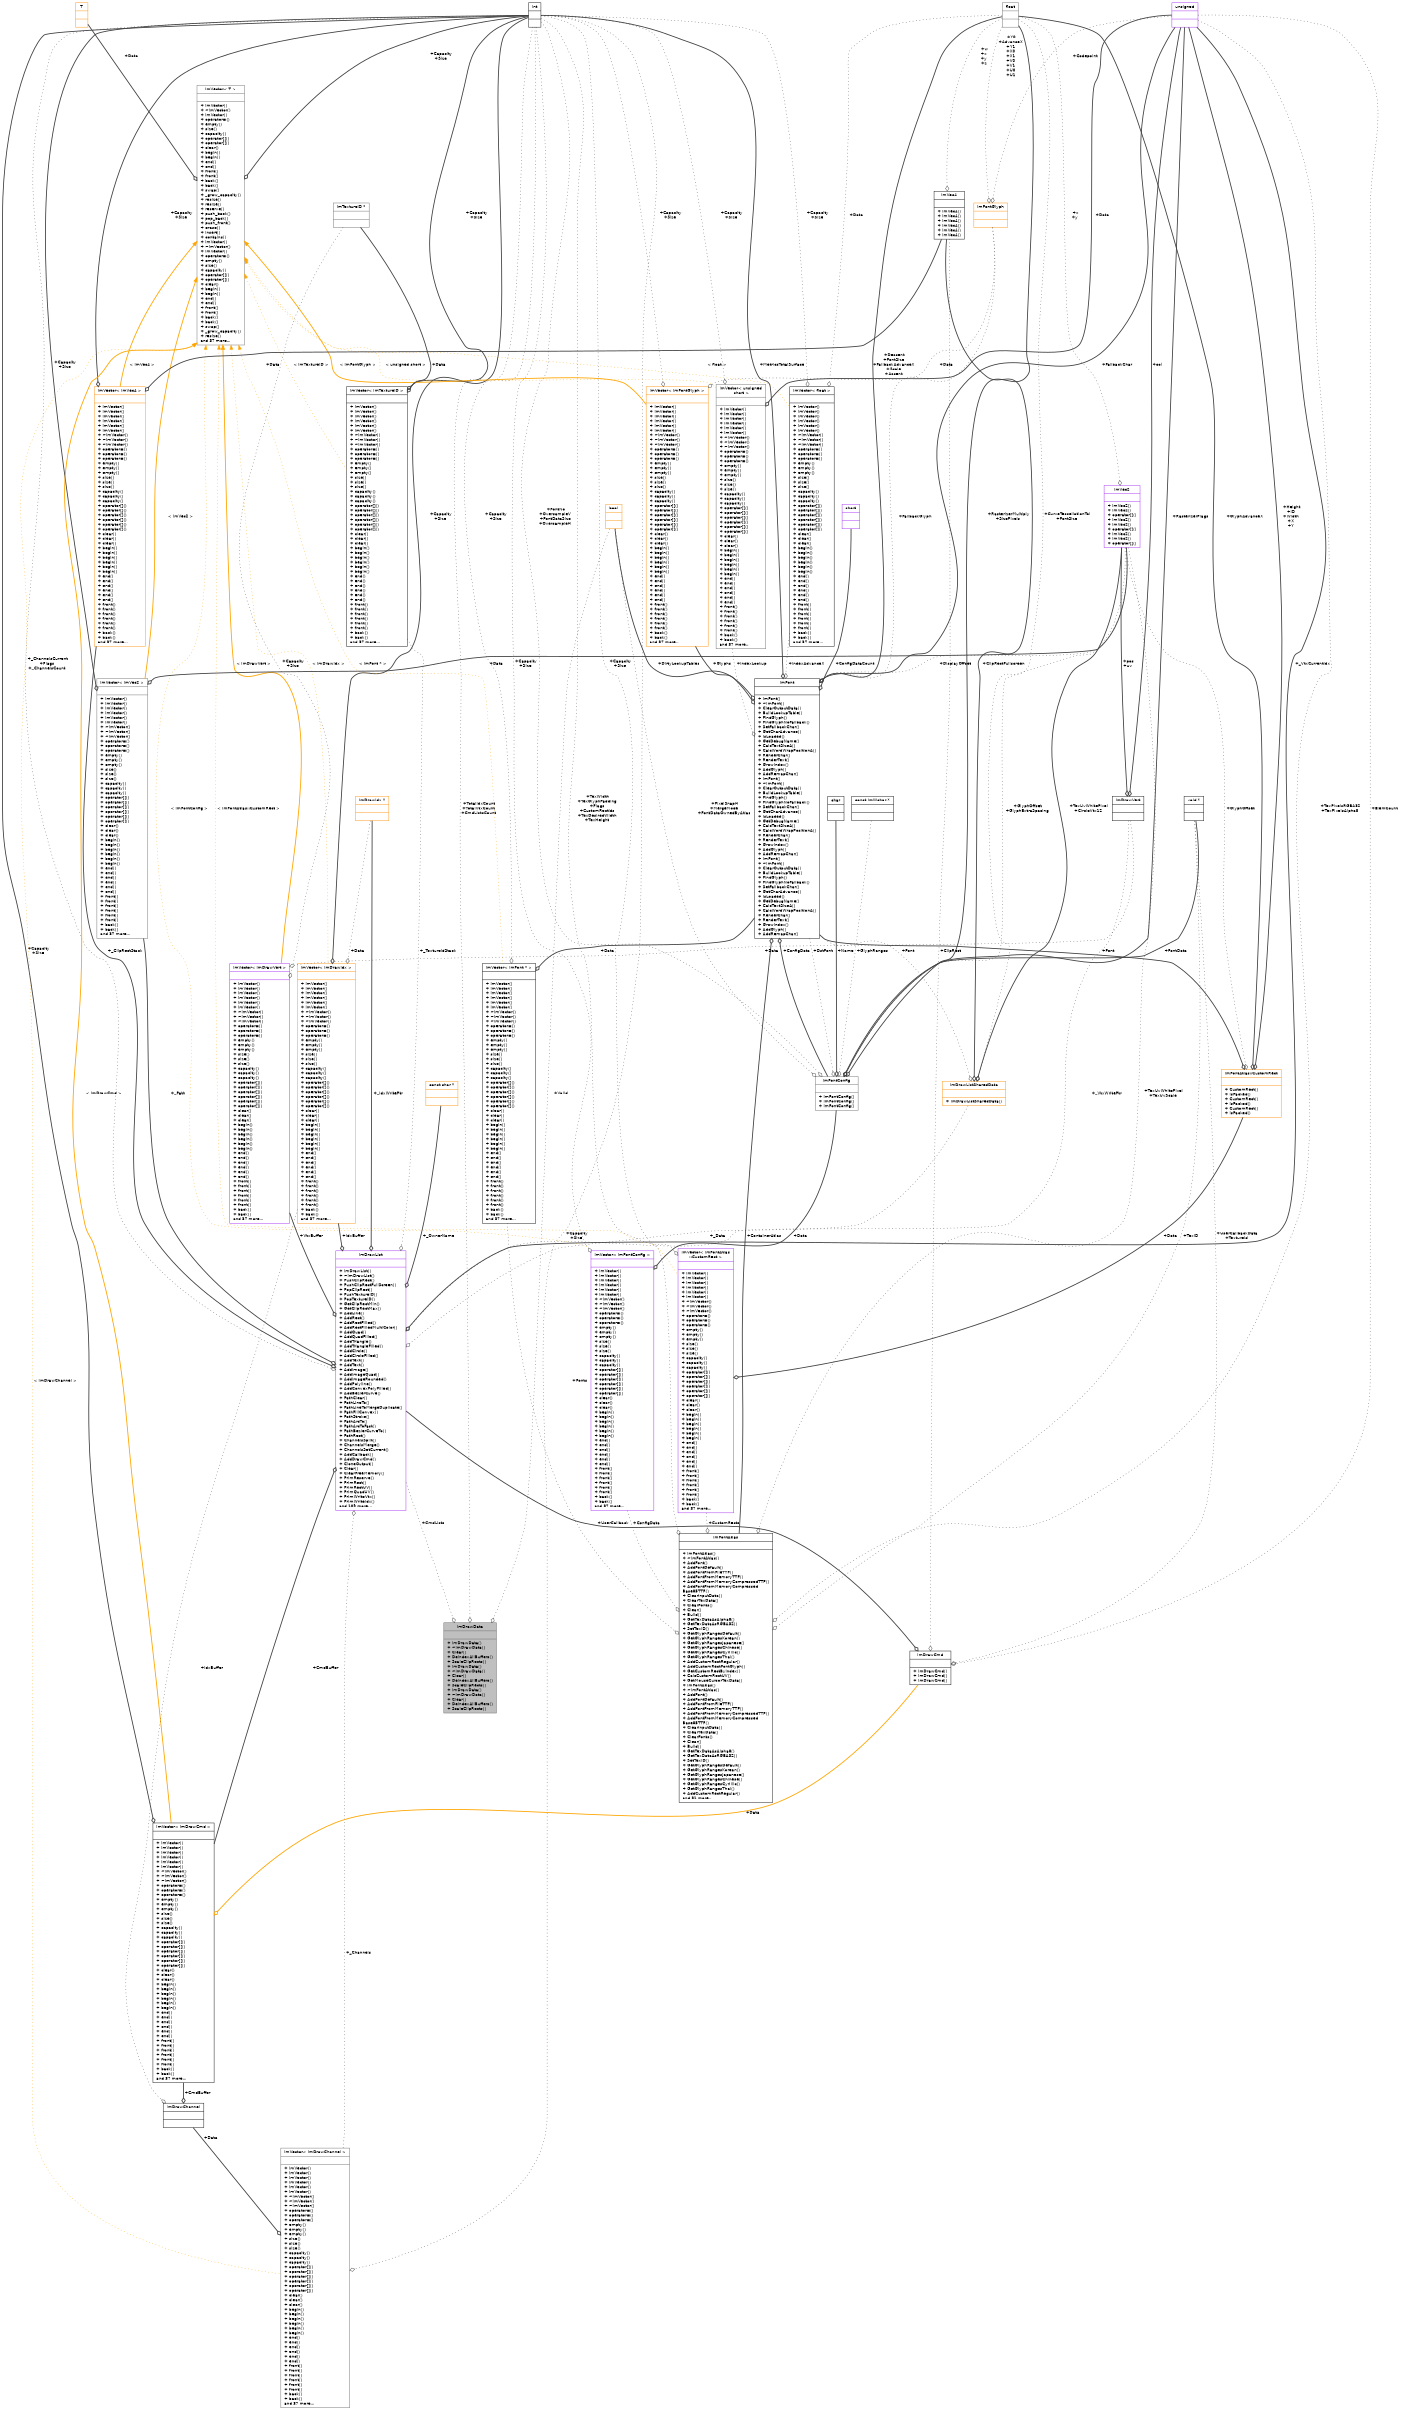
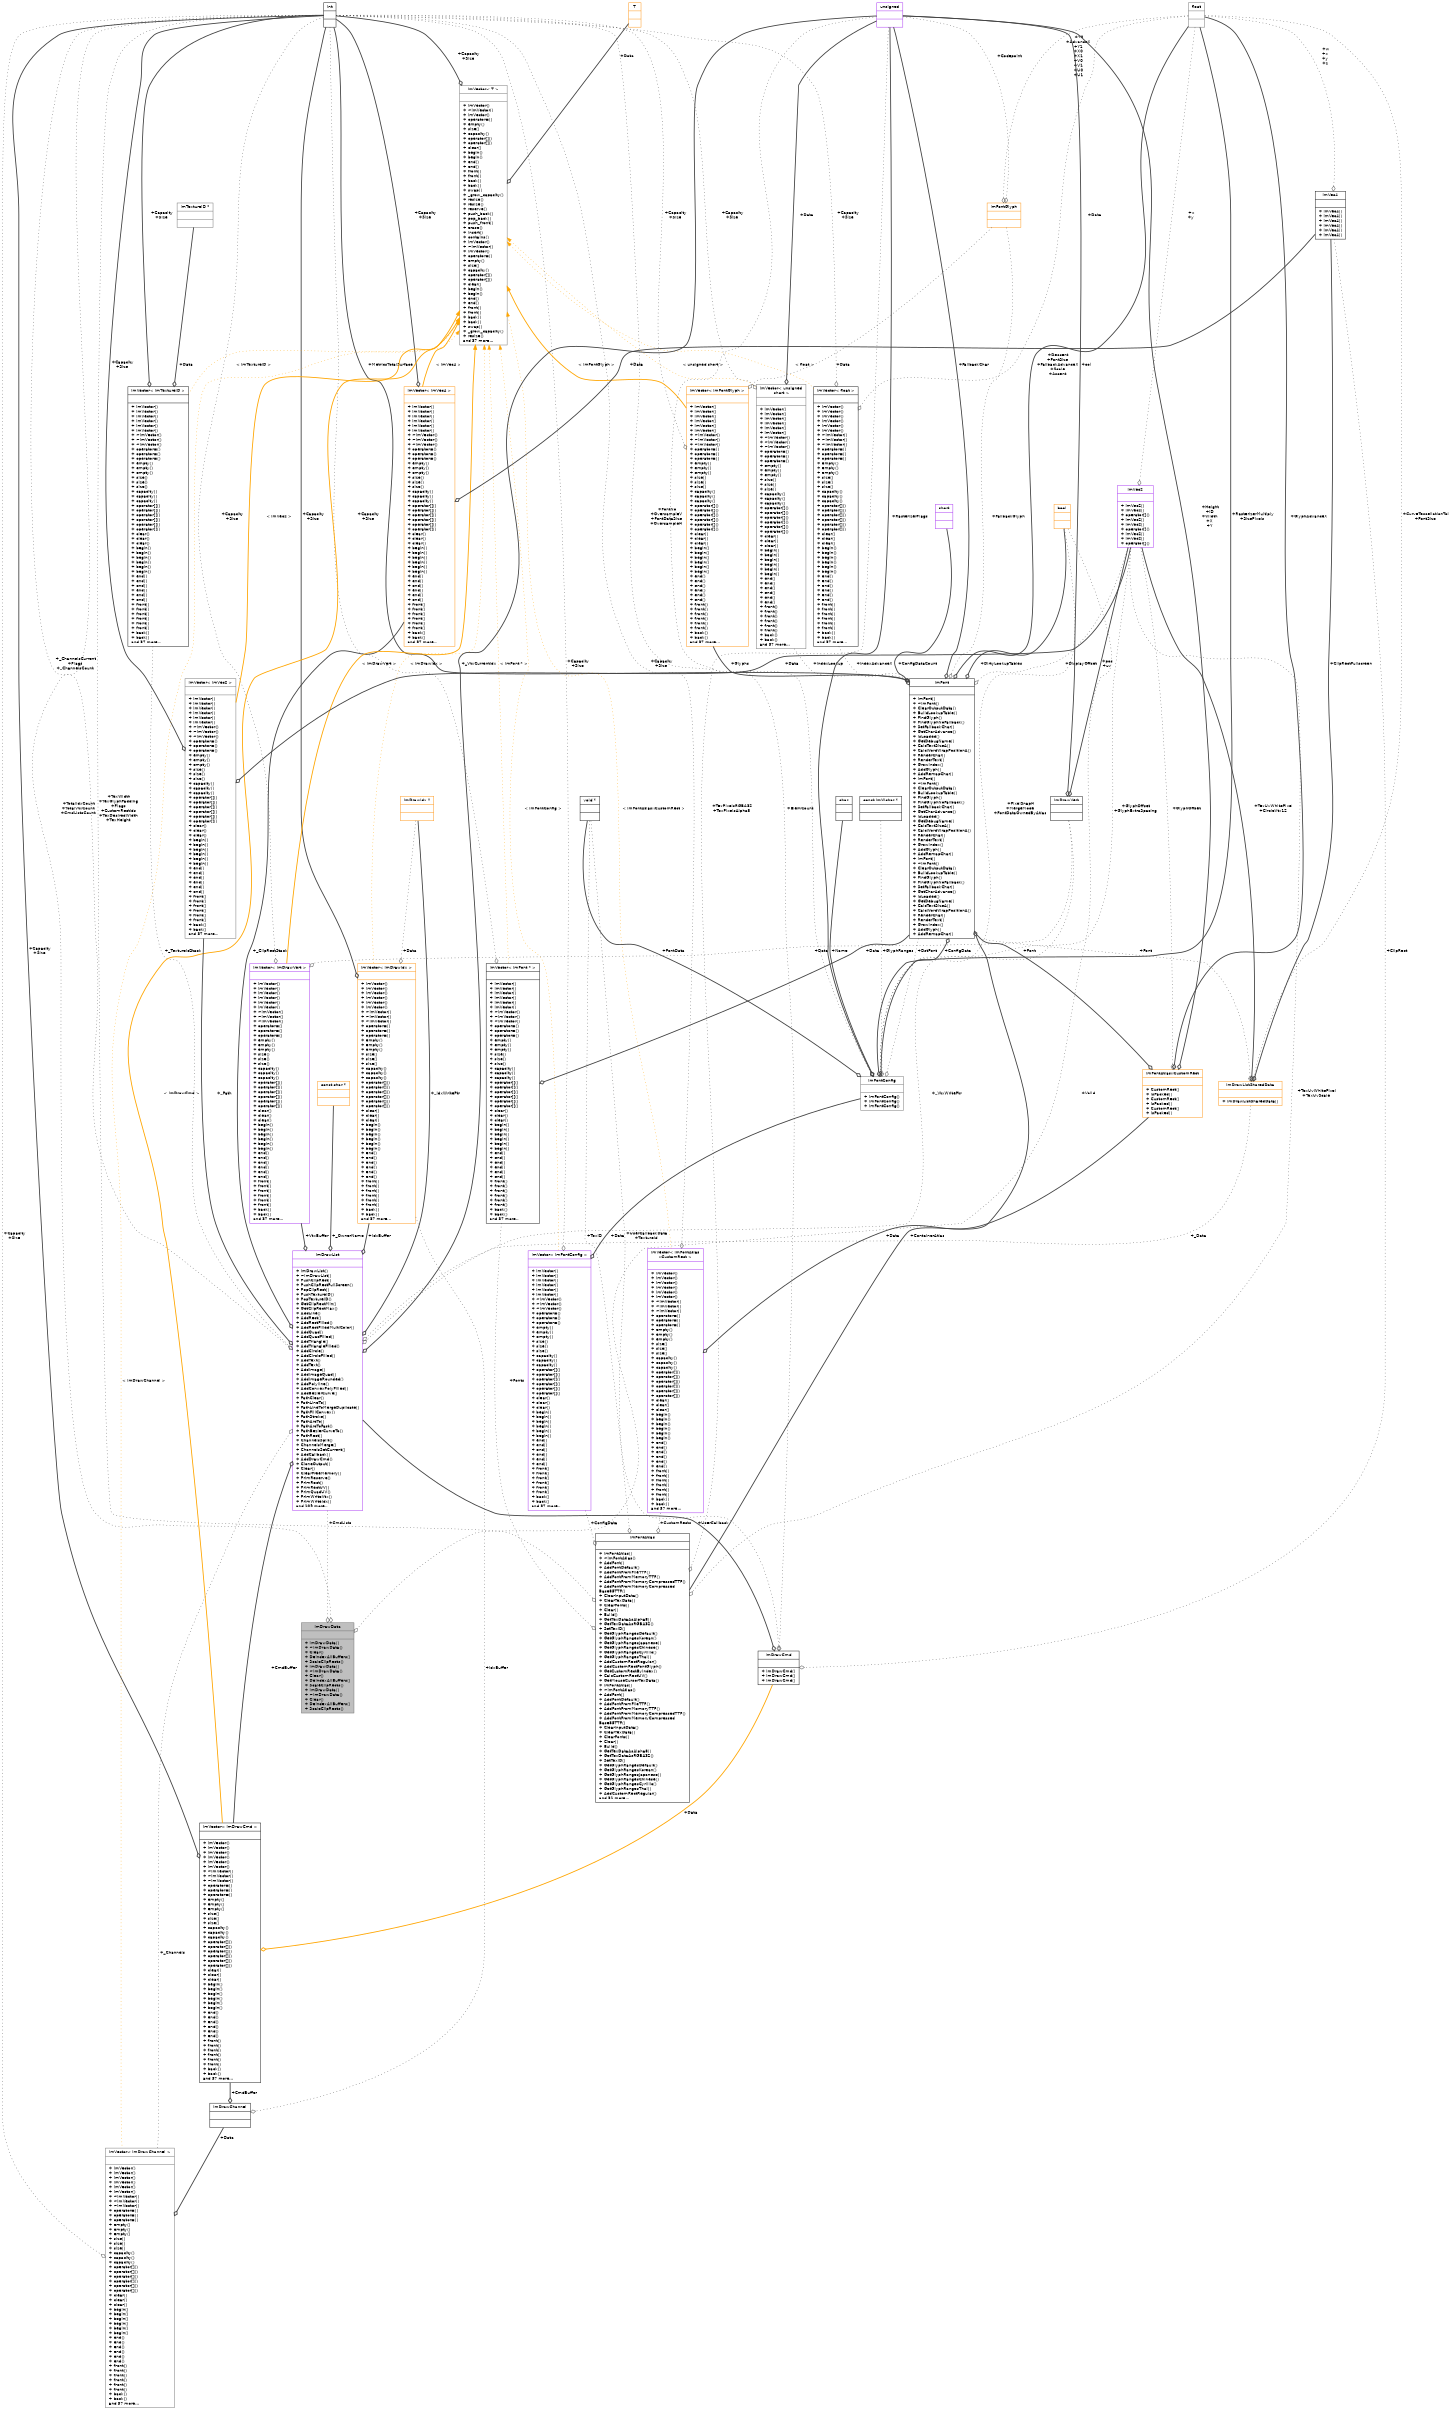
(249, 605) -> (202, 478)
